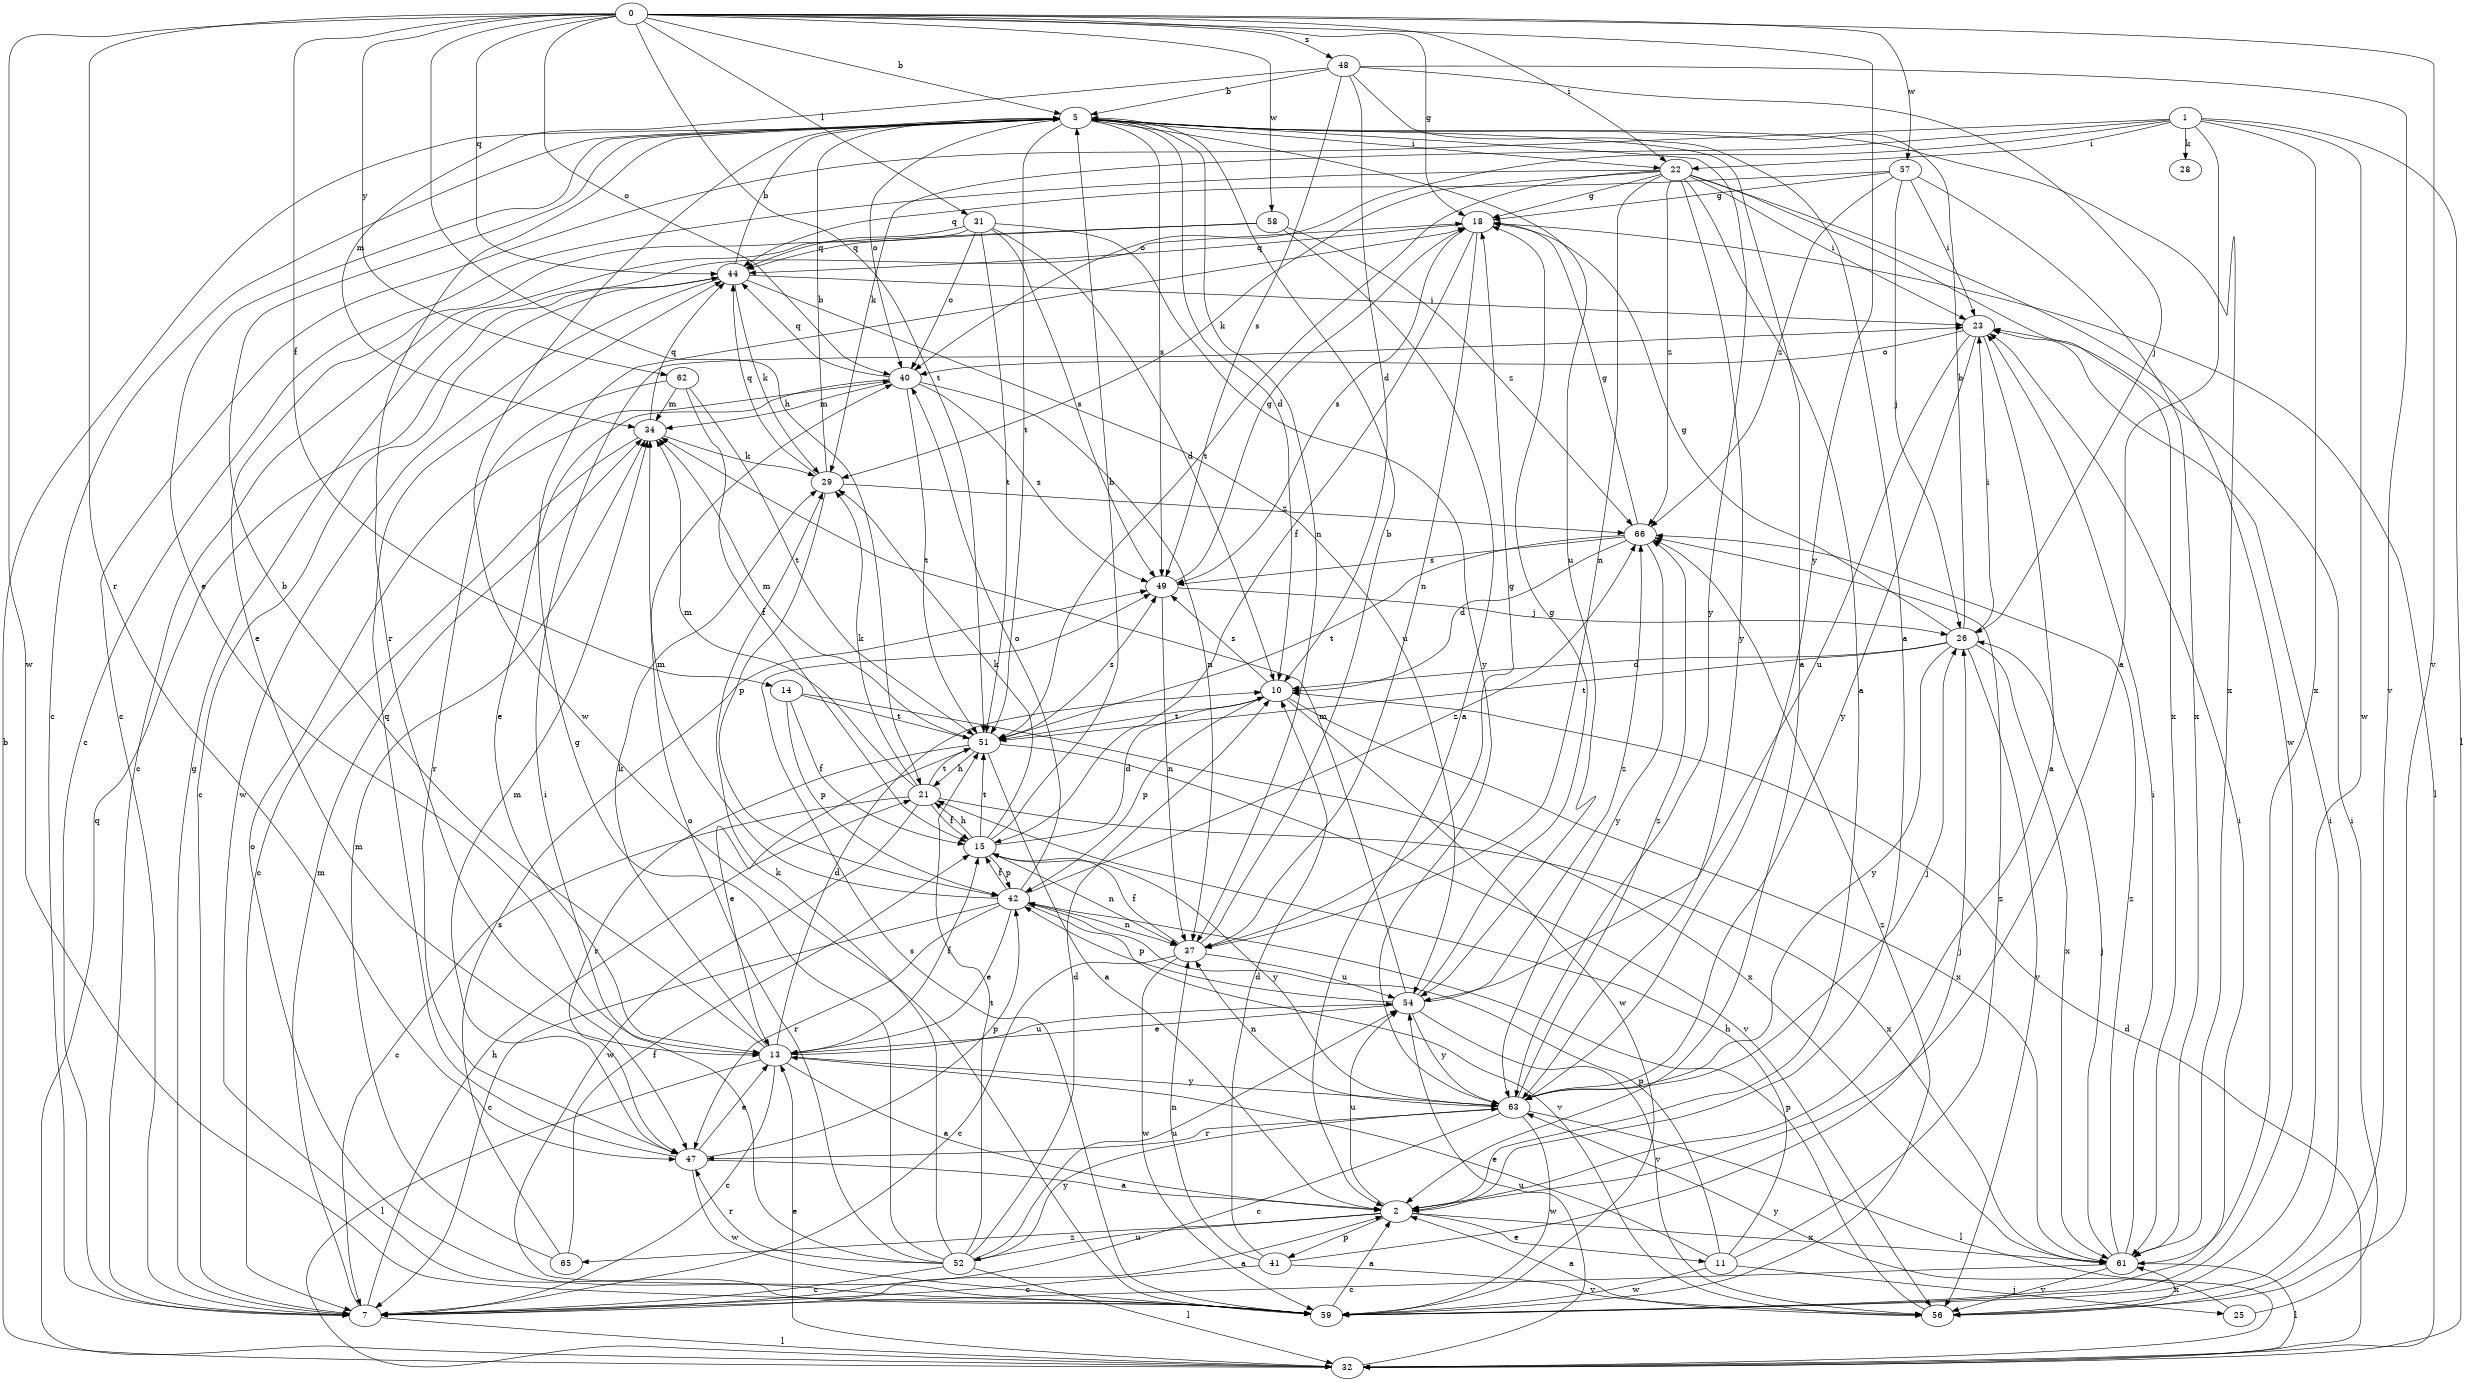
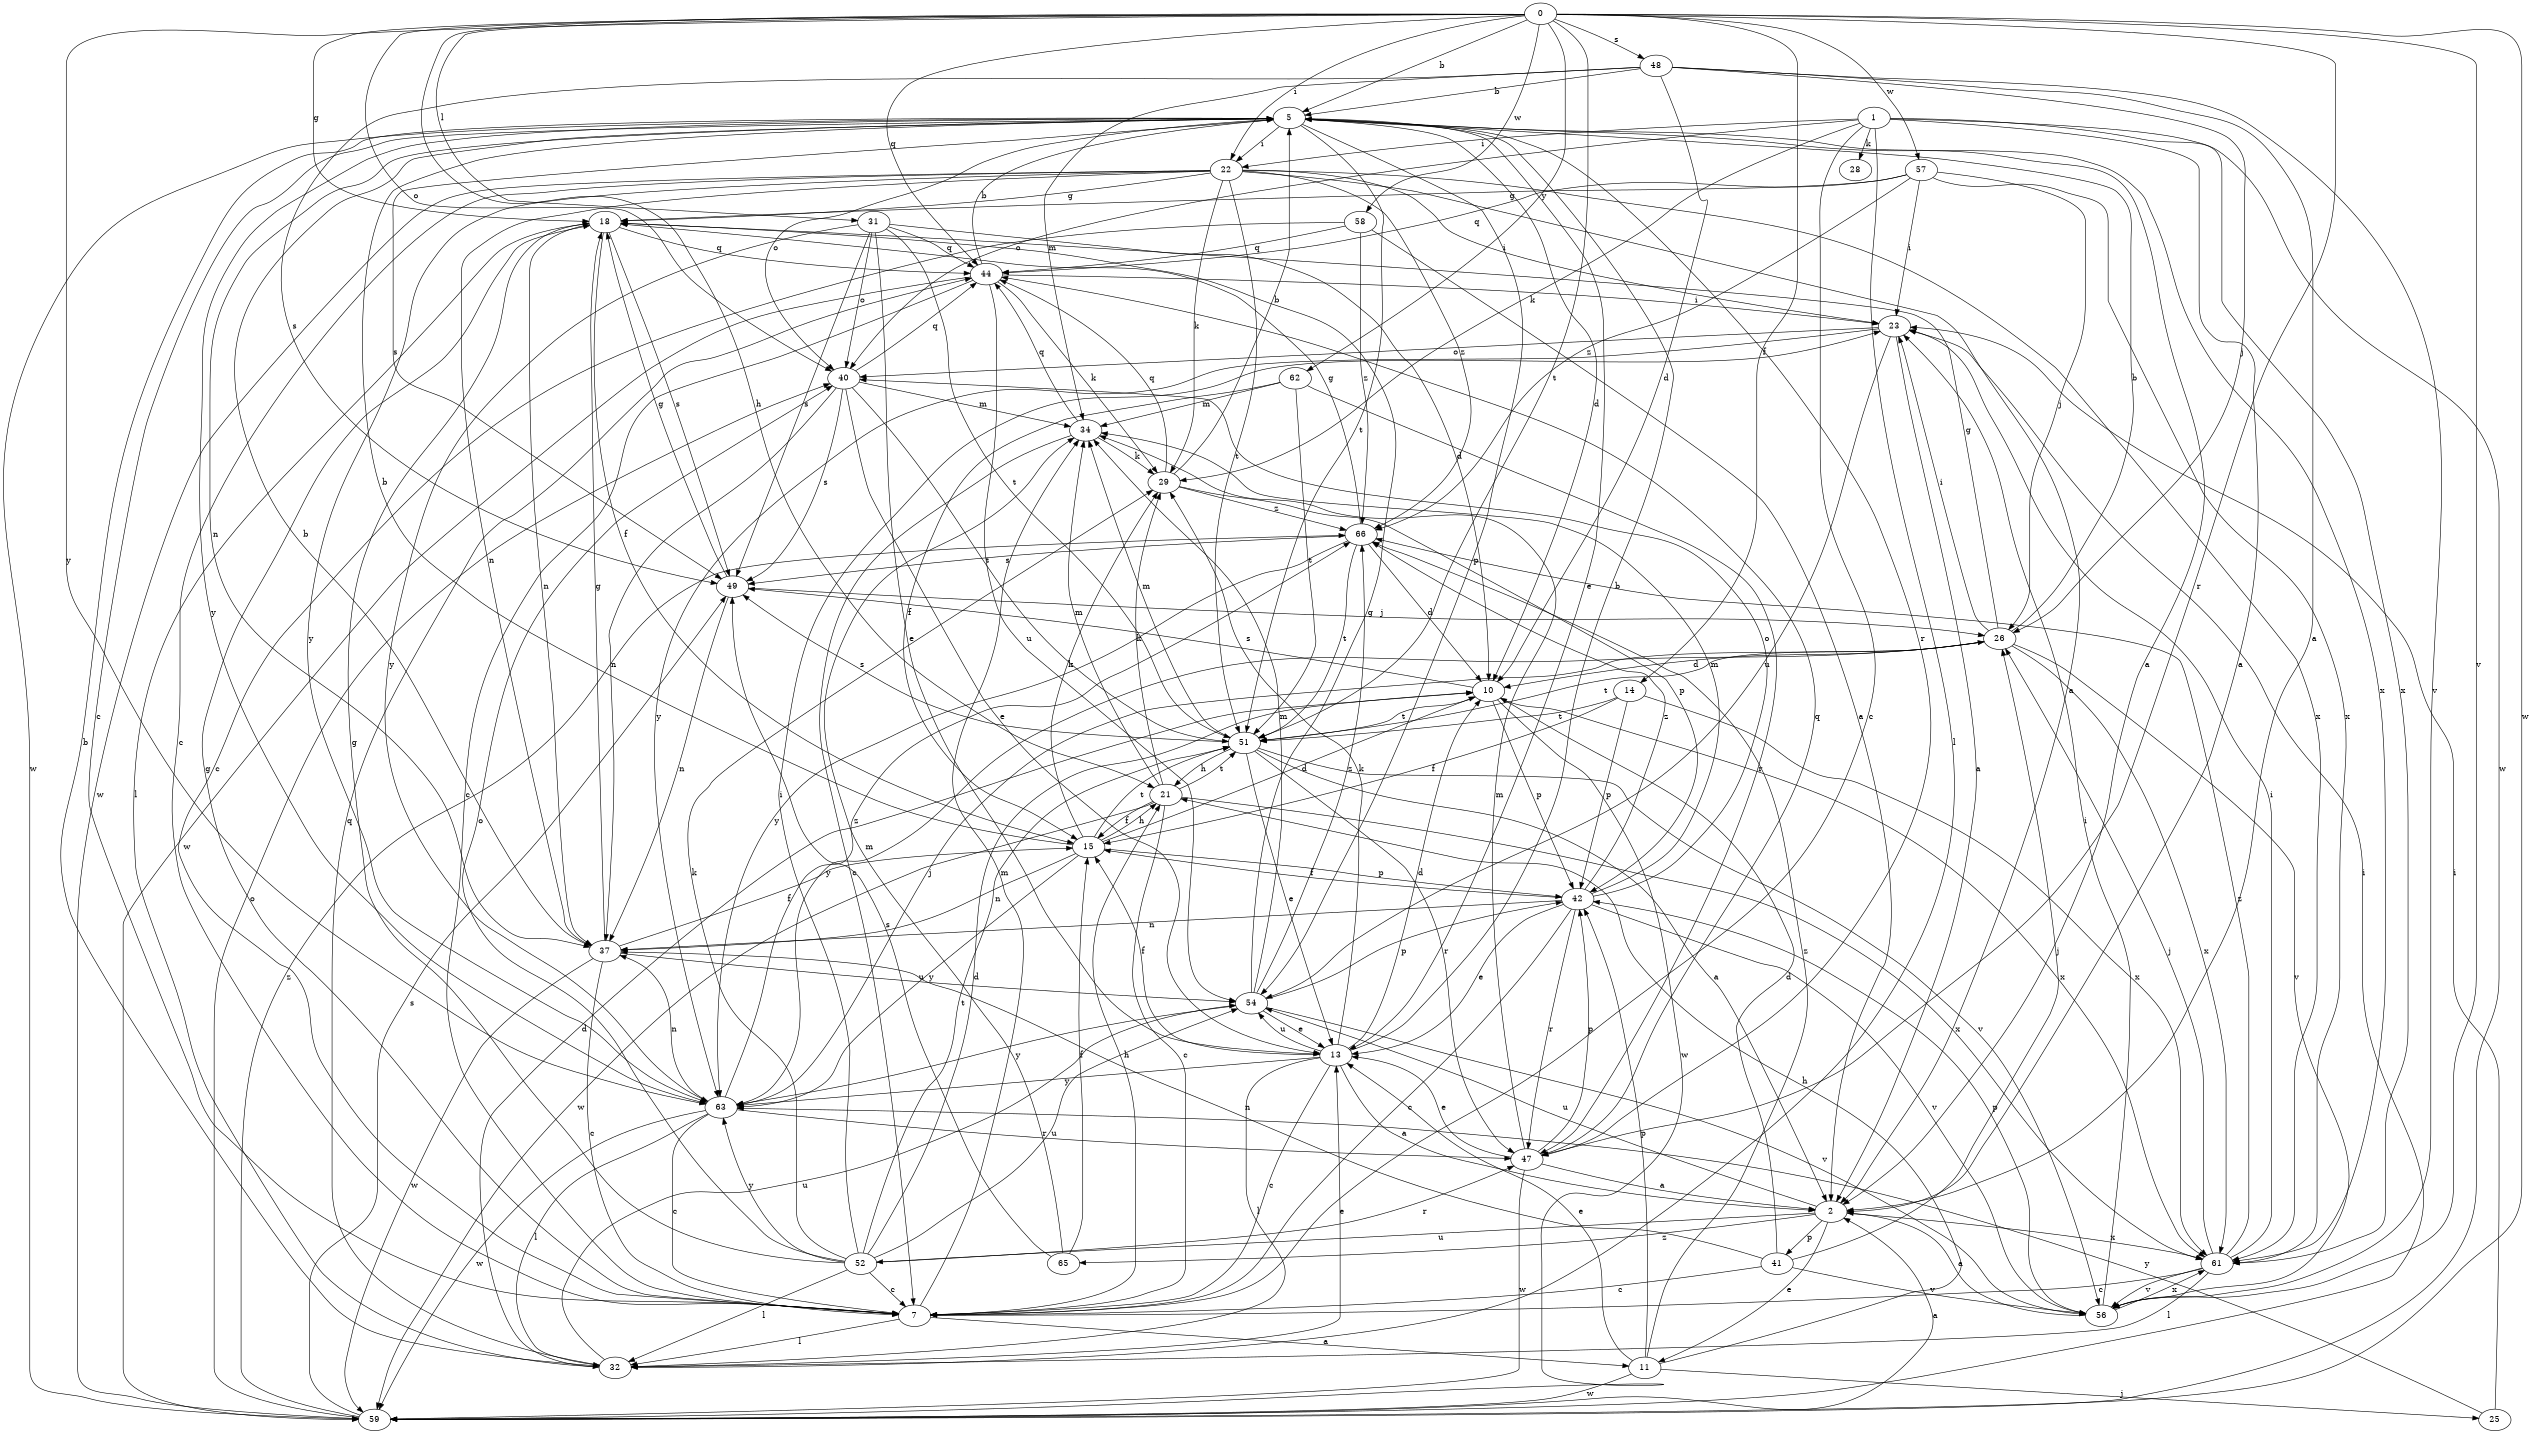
(1571, 561) -> (1477, 561)
(1031, 1277) -> (1311, 1344)
